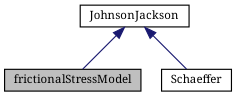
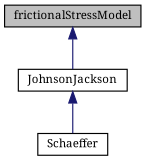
(100, 52) -> (73, 54)
